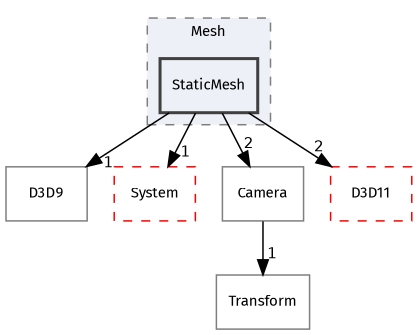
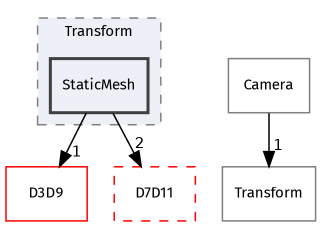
(209, 32) -> (99, 32)
(233, 134) -> none
(47, 194) -> (47, 194)
(155, 194) -> none
(371, 194) -> (155, 194)
